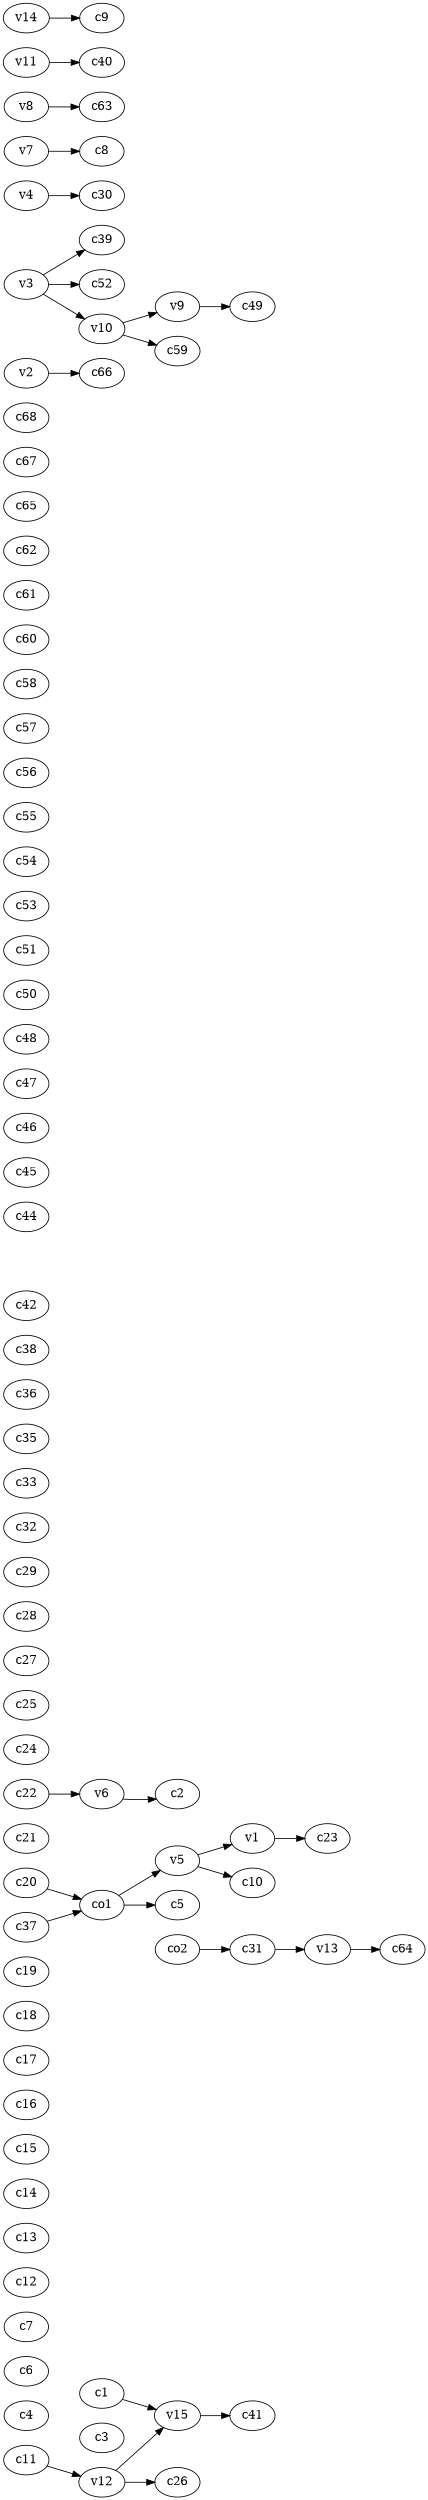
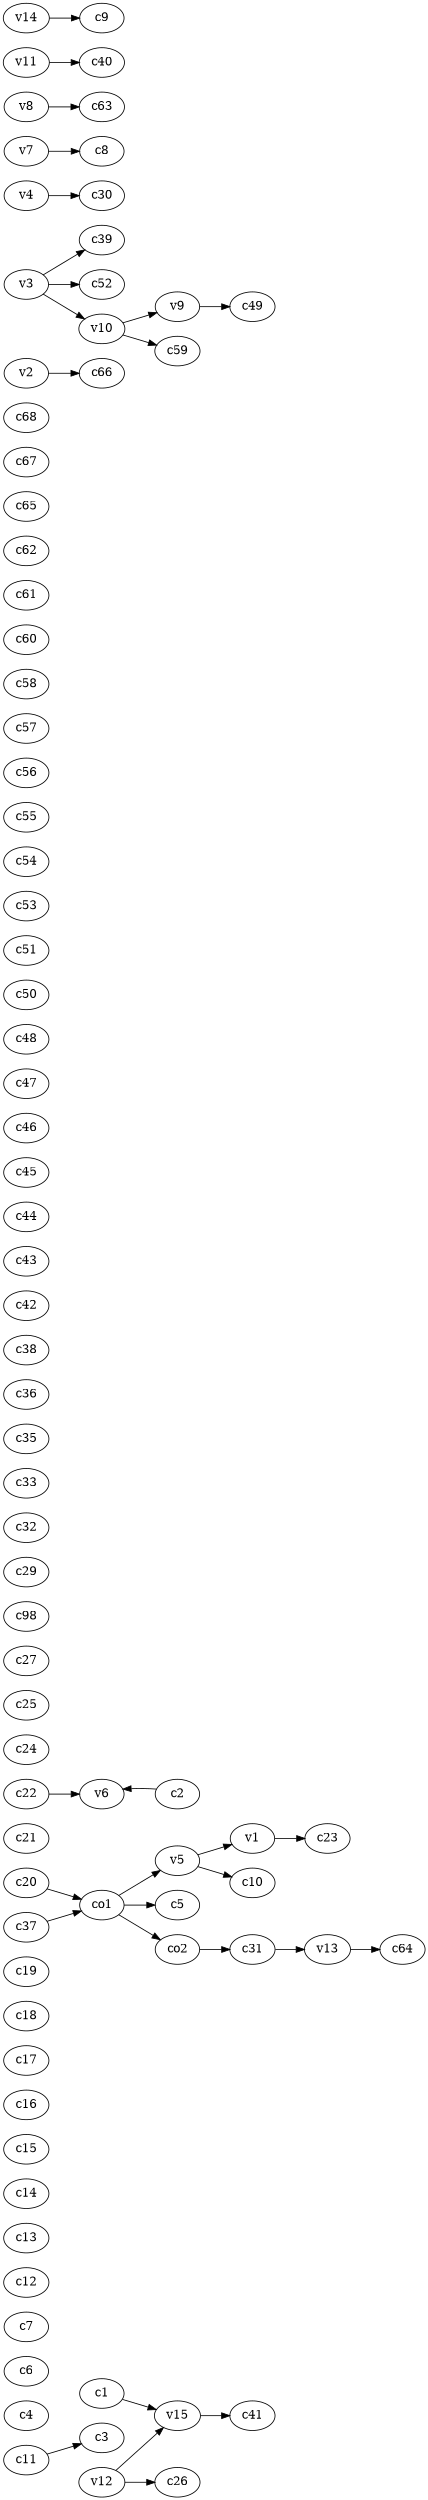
none -> (26, 1261)
(26, 1616) -> (26, 1616)
(135, 1800) -> (144, 1789)
none -> (136, 1925)
(60, 2470) -> (60, 2450)
